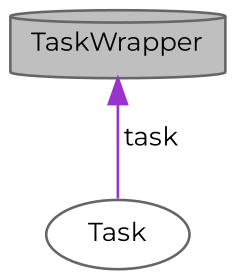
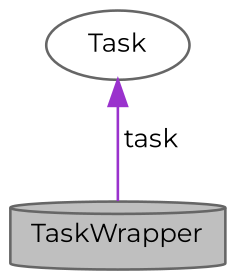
(118, 151) -> (118, 154)
